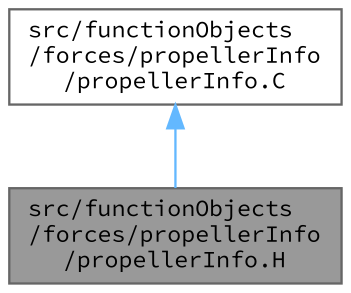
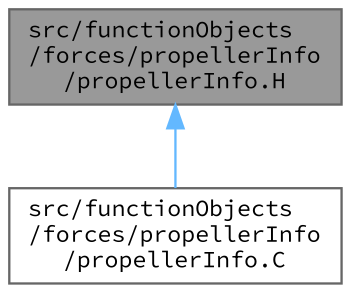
(175, 158) -> (175, 158)
